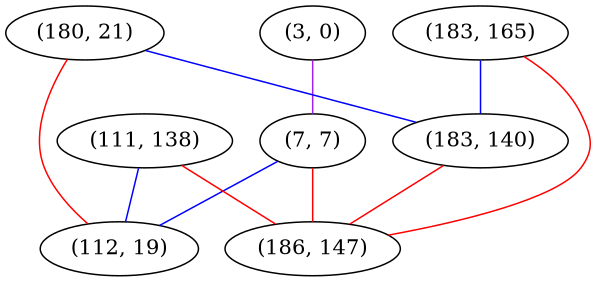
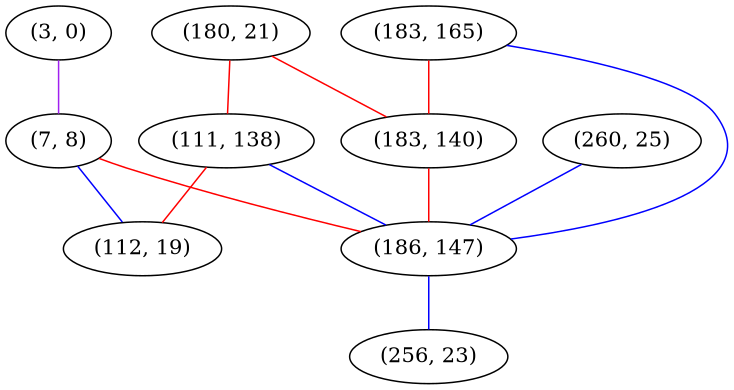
(281, 86) -> (329, 87)
(481, 87) -> (429, 87)
(313, 141) -> (59, 141)
none -> (622, 141)
(40, 147) -> (229, 87)
(554, 188) -> (727, 141)
(132, 195) -> (184, 195)
(233, 198) -> (328, 195)
none -> (429, 357)
